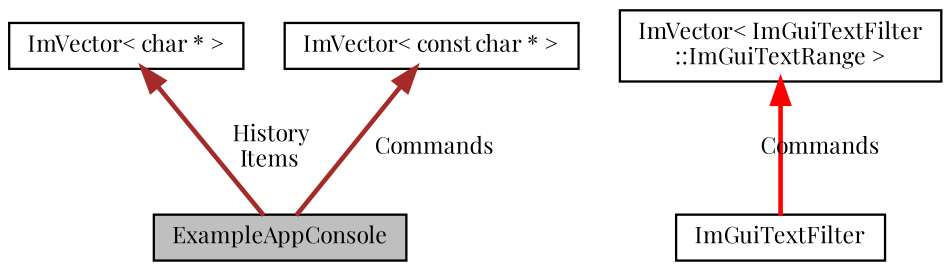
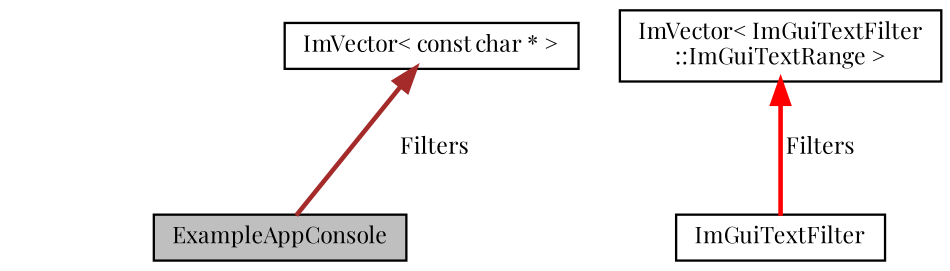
(126, 46) -> none
(433, 148) -> (433, 148)
(818, 148) -> (818, 148)
